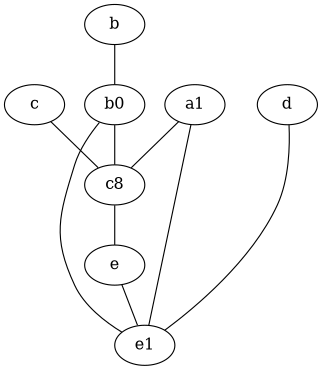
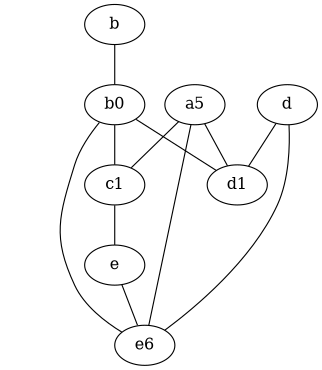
(35, 105) -> none
(195, 105) -> (195, 105)
(115, 185) -> (115, 185)
none -> (237, 185)
(145, 345) -> (145, 345)
